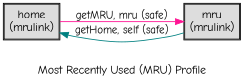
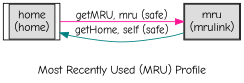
(32, 27) -> (32, 27)
